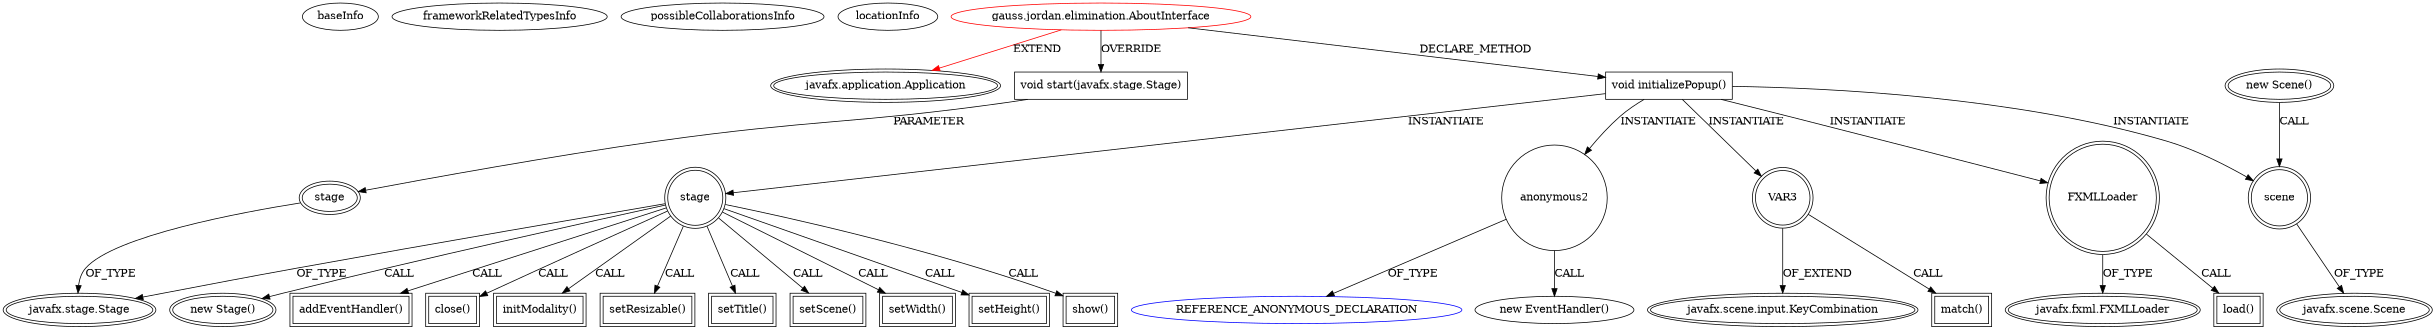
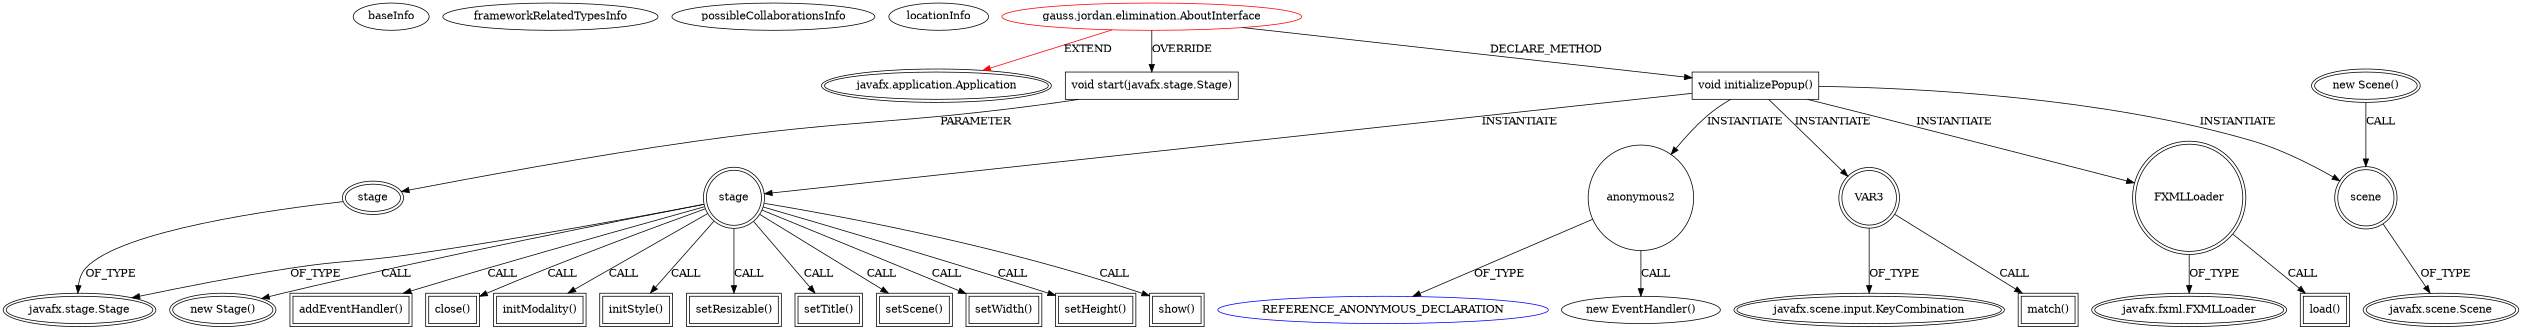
(1817, 274) -> (1895, 274)
none -> (636, 310)
